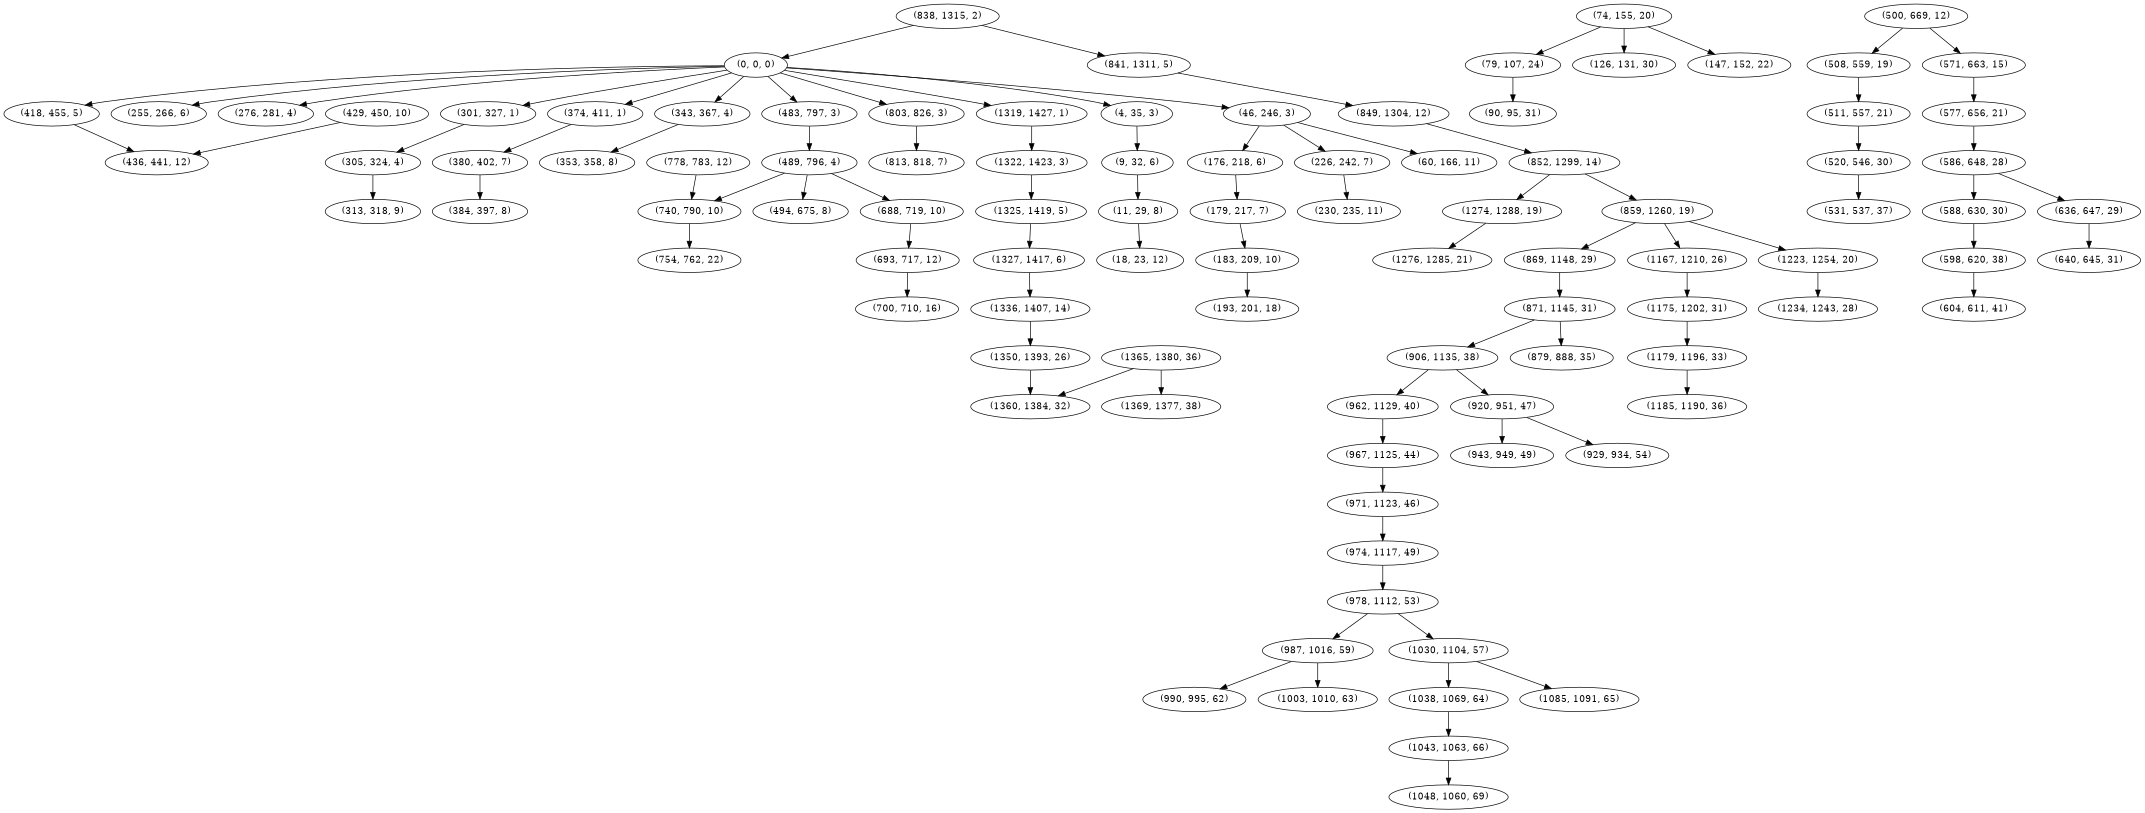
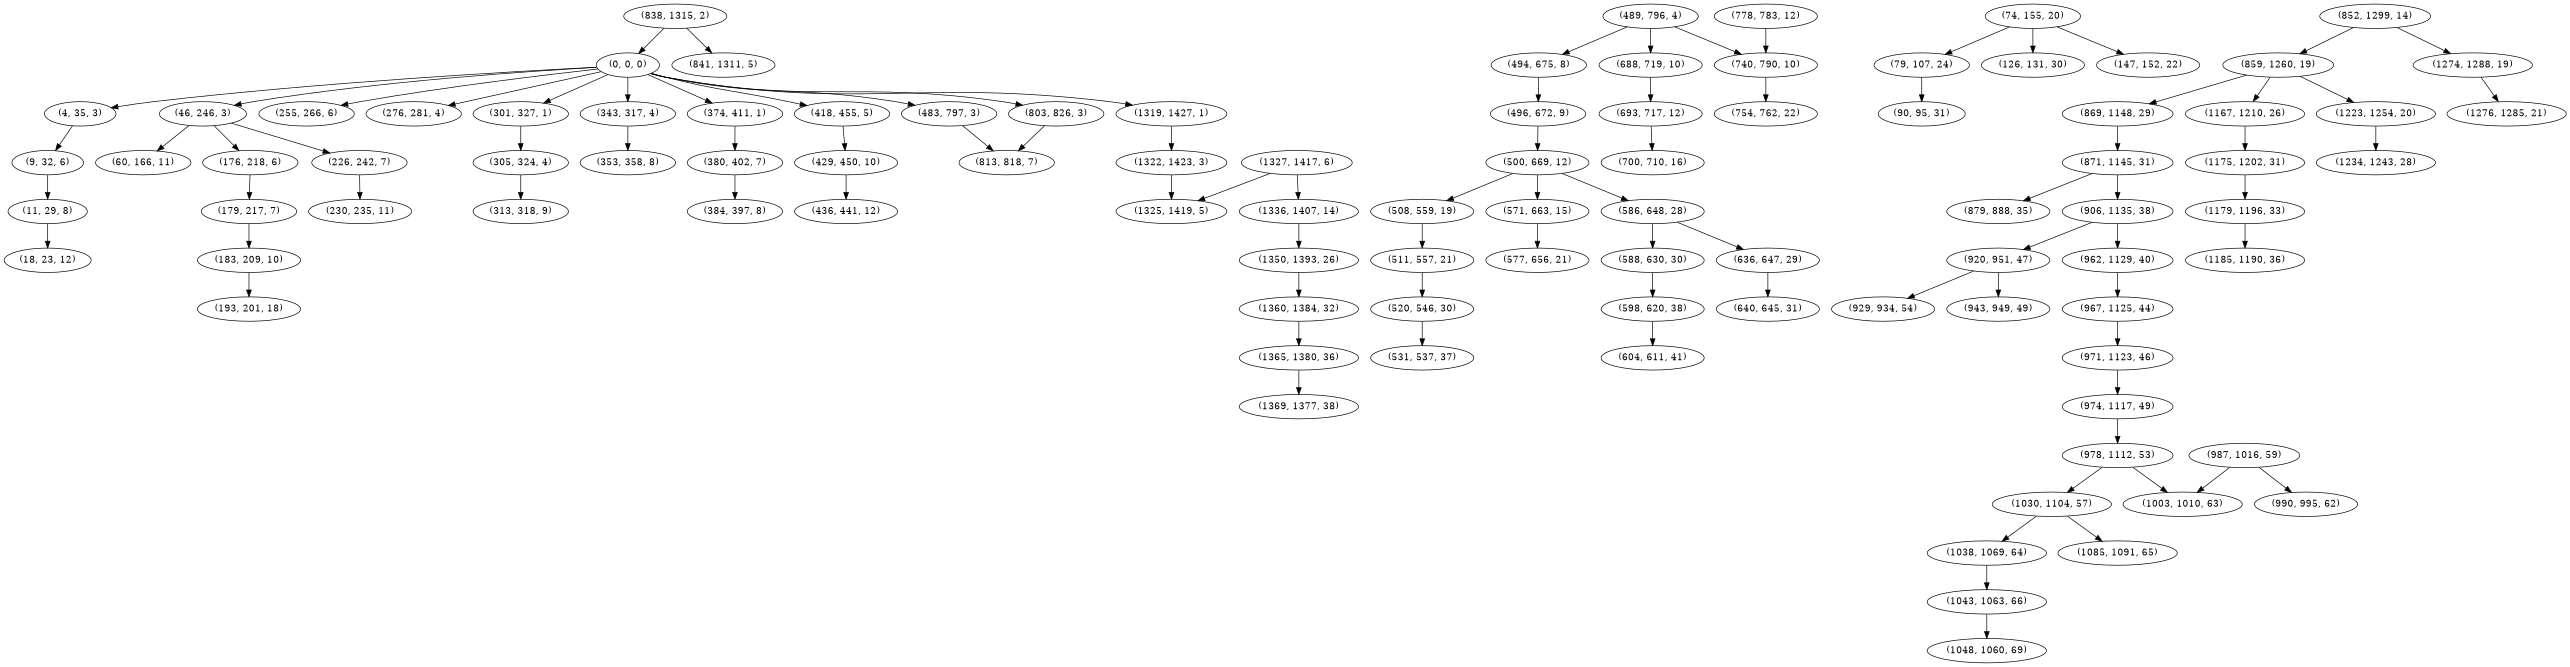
(702, 114) -> (628, 114)
(1394, 114) -> none
none -> (1538, 114)
(809, 135) -> (975, 136)
(1974, 135) -> (1592, 186)
(101, 137) -> (844, 135)
(1030, 233) -> (1237, 186)
(1099, 381) -> (1299, 330)
(1353, 624) -> (2147, 478)
